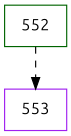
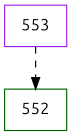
(36, 62) -> (36, 62)
